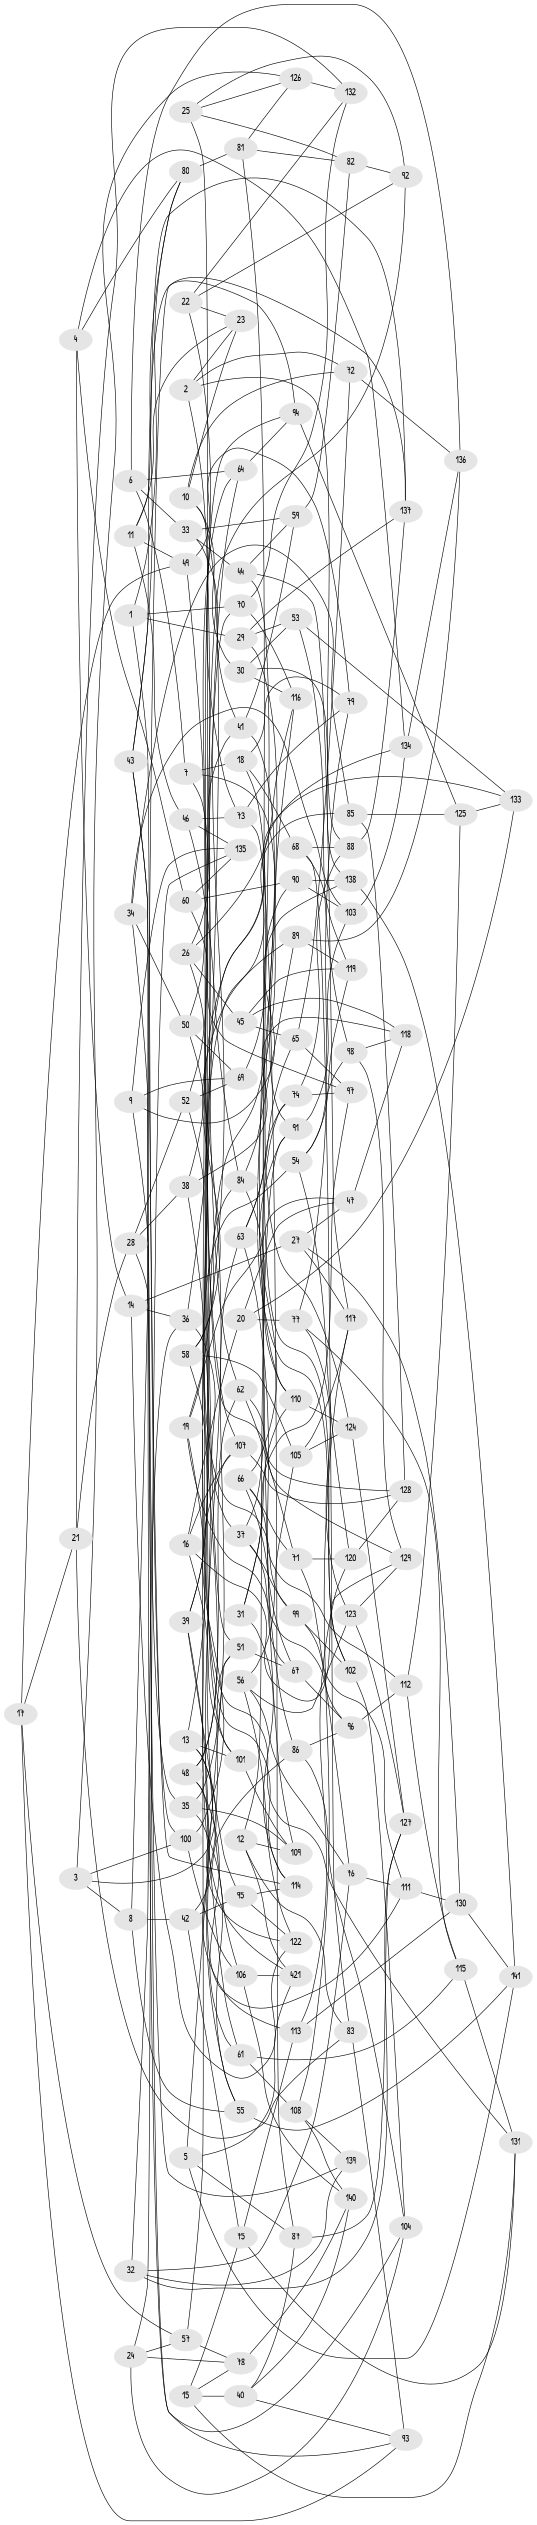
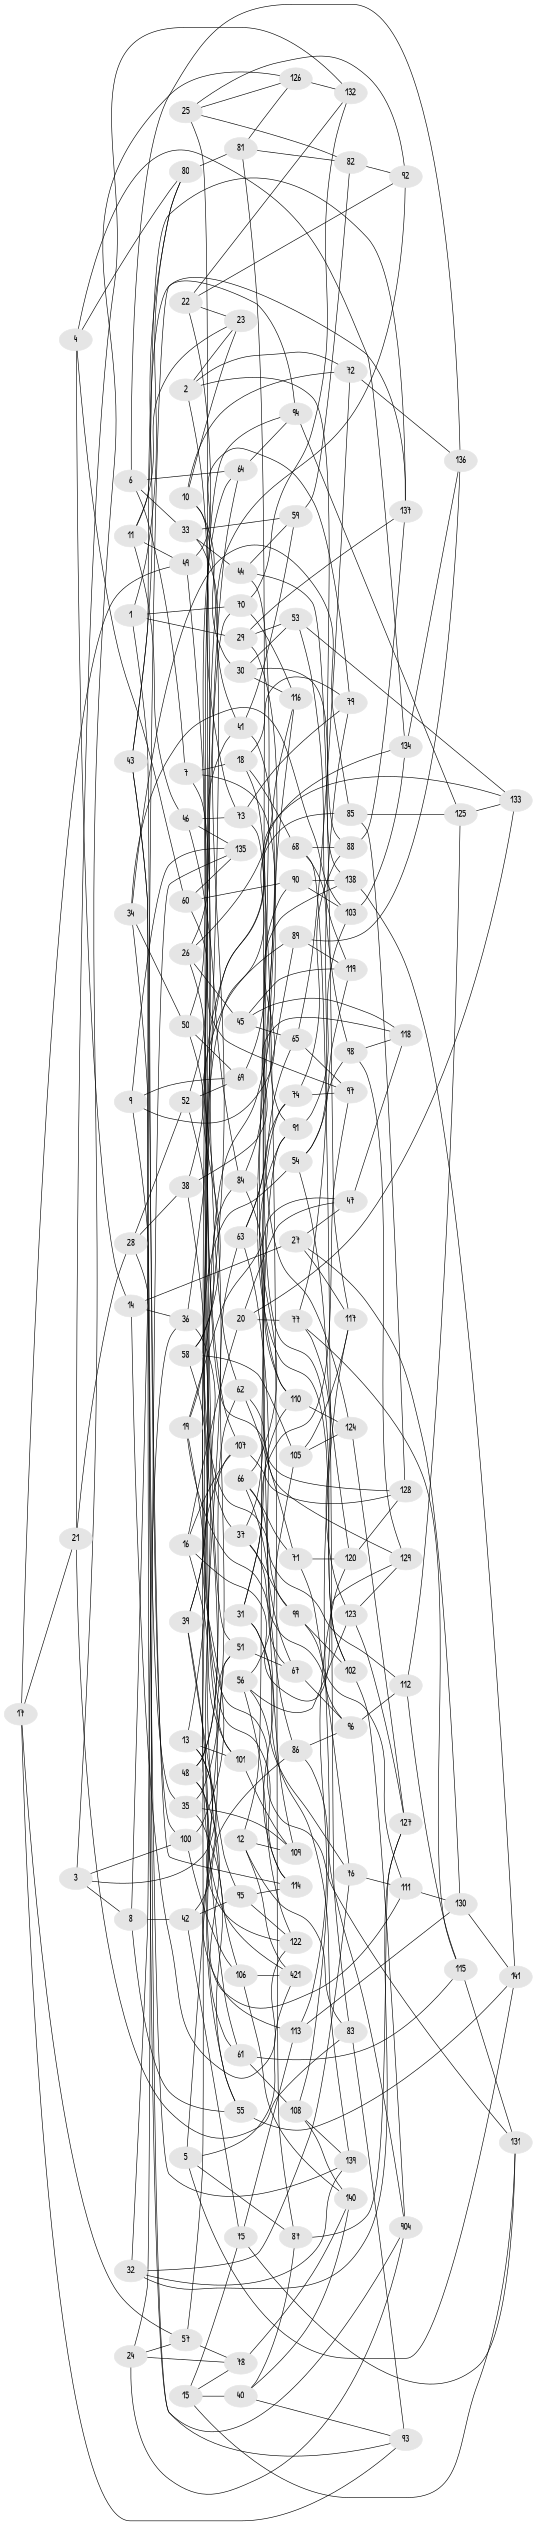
none -> (322, 1881)
(406, 2228) -> (406, 2228)
